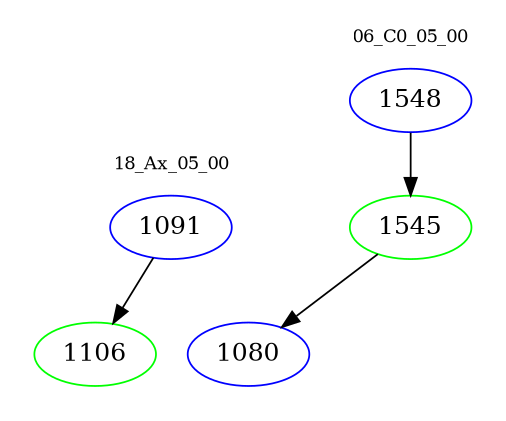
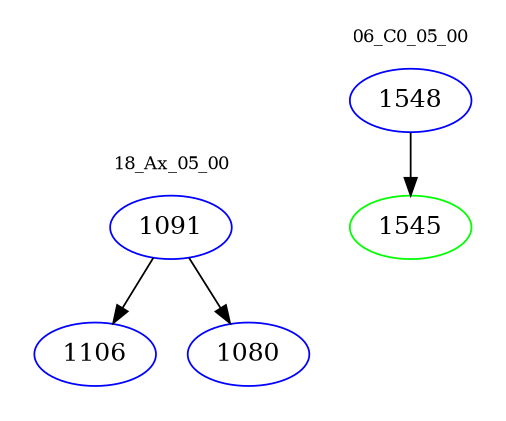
(337, 285) -> (205, 283)
(95, 354) -> (95, 354)
